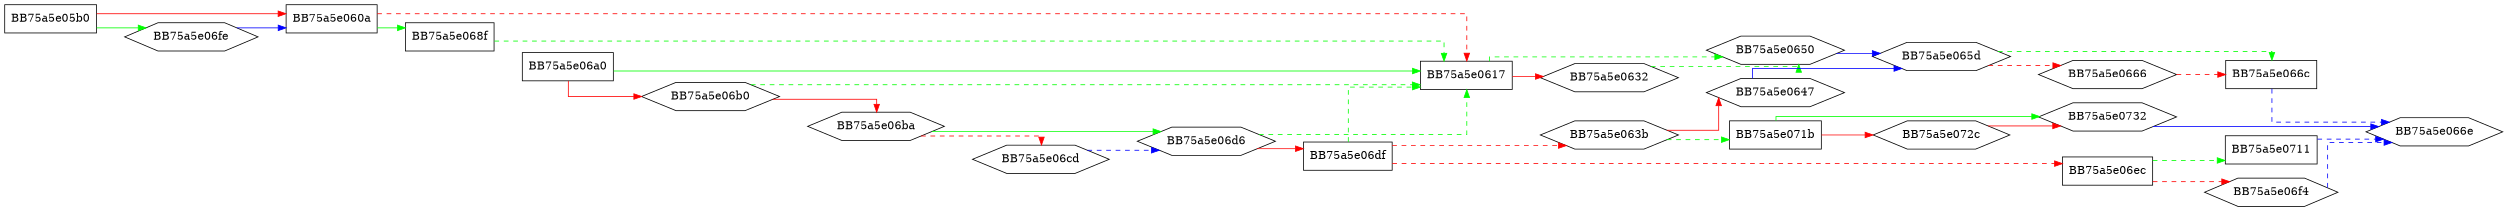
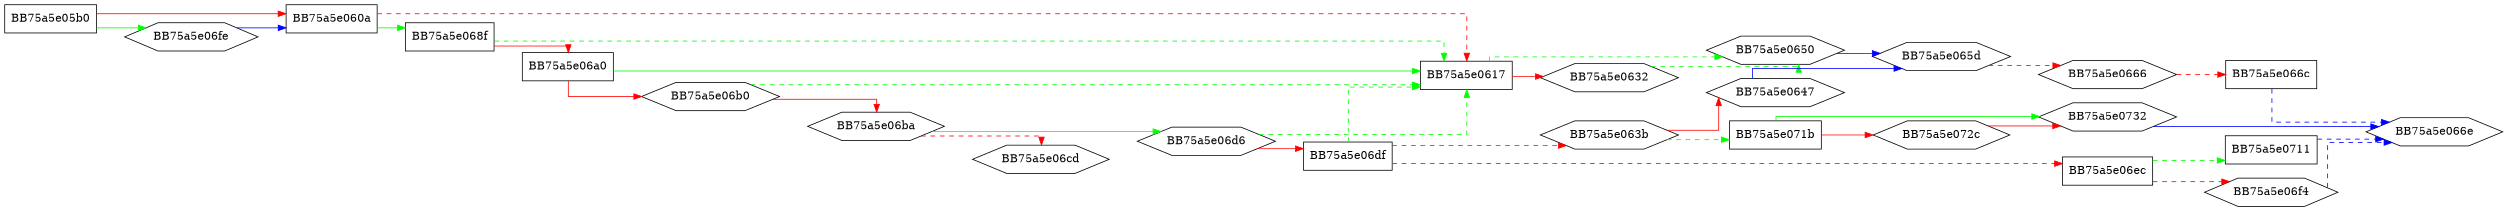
none -> (532, 46)
(2135, 51) -> none
(1119, 150) -> none
